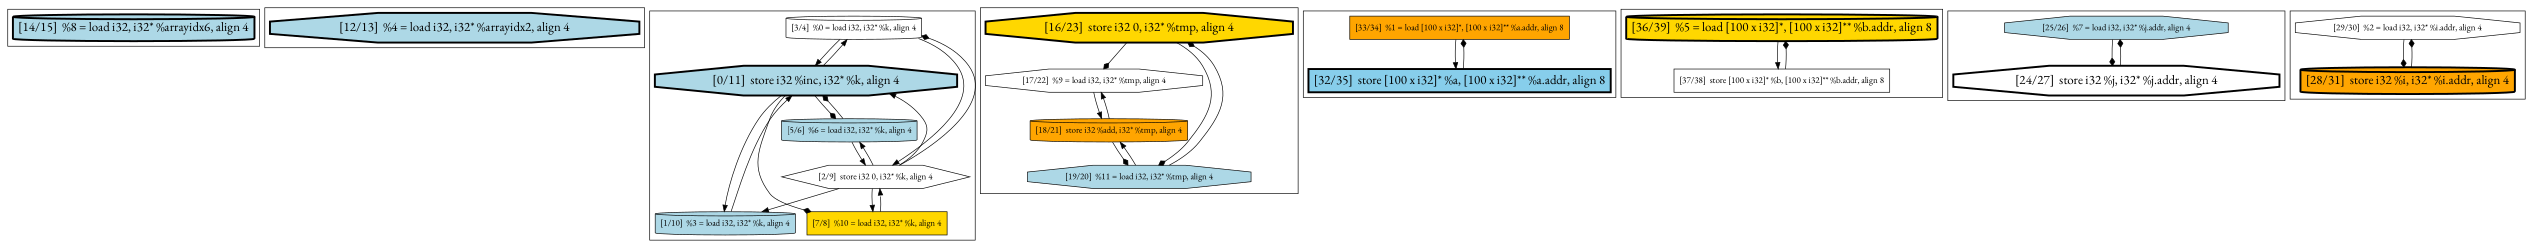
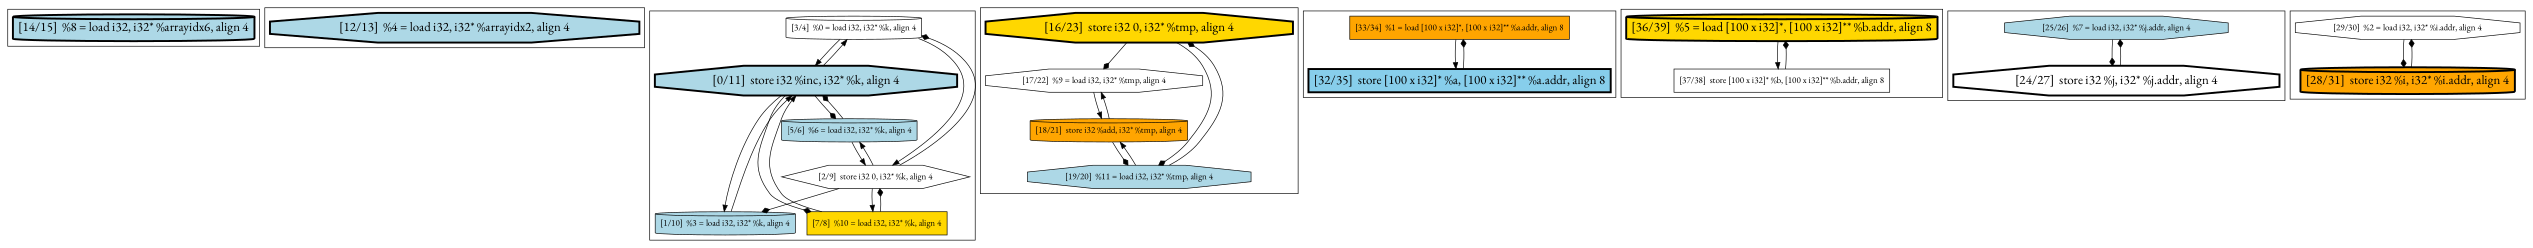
(927, 129) -> (770, 169)
(804, 199) -> (804, 199)
(881, 204) -> (881, 204)
